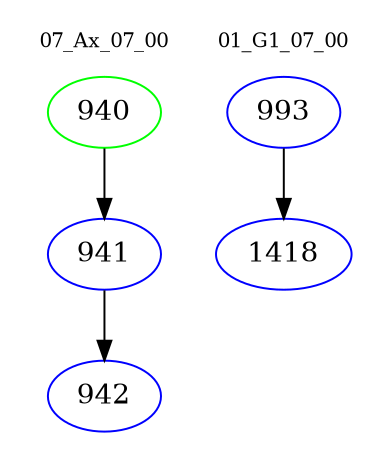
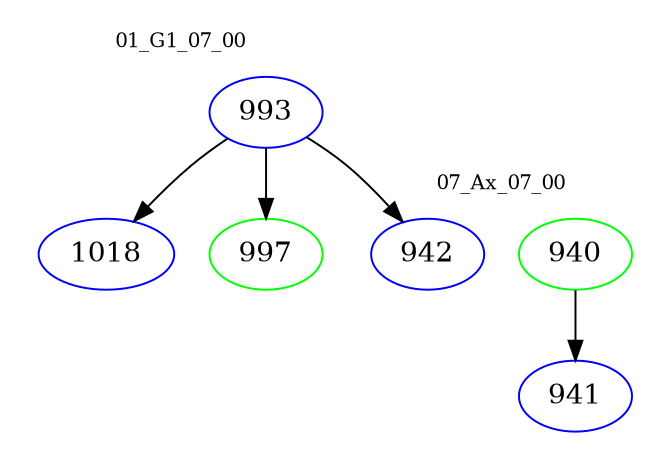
none -> (266, 254)
(284, 254) -> (106, 254)
(104, 316) -> (368, 185)
